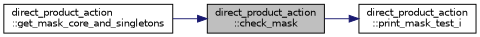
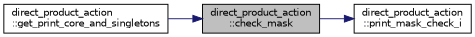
(88, 19) -> (86, 19)
(417, 19) -> (413, 19)
